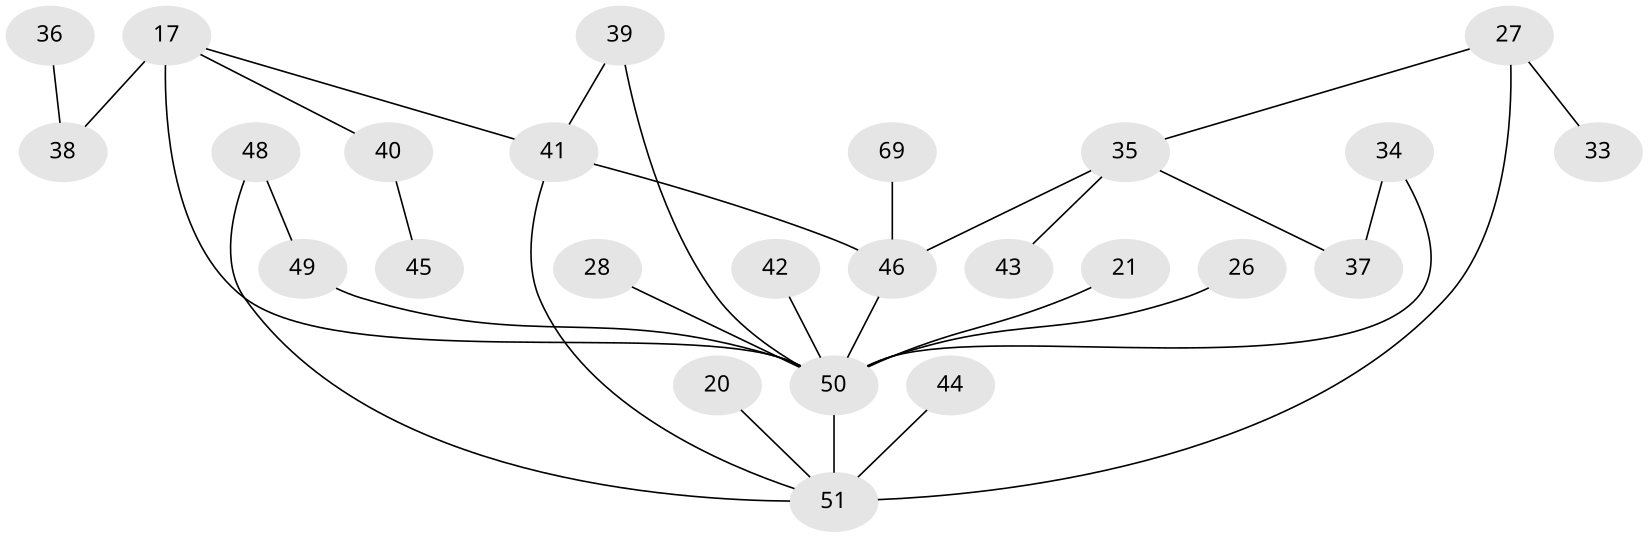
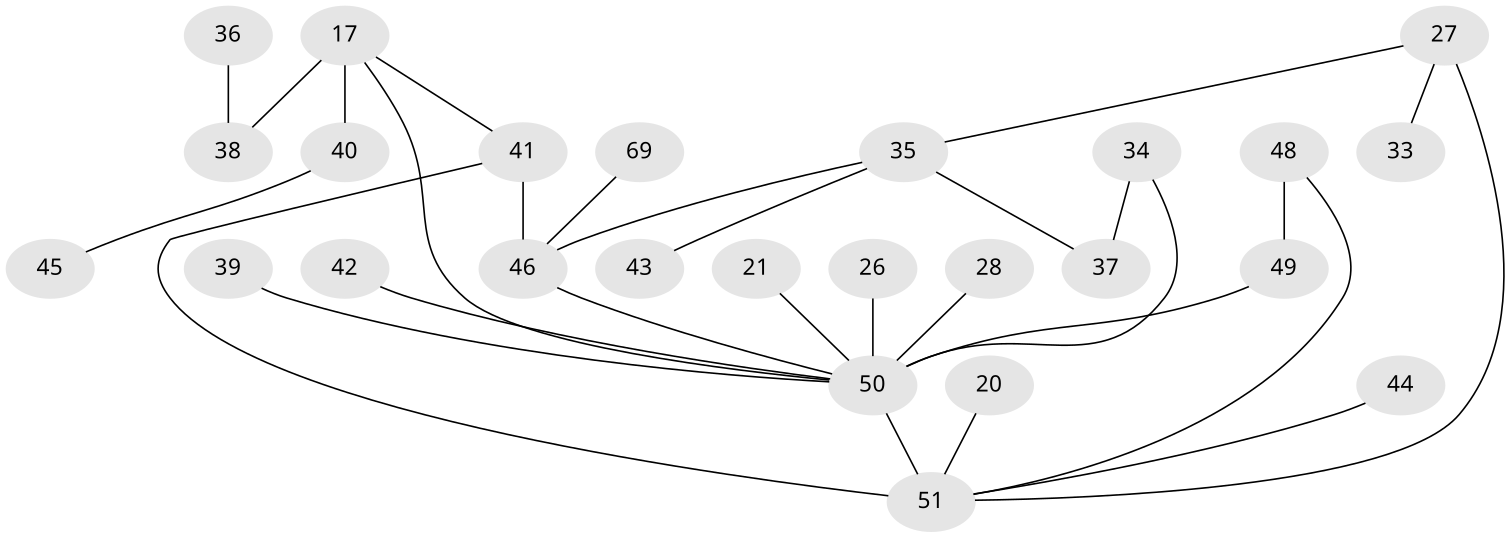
(587, 94) -> none
